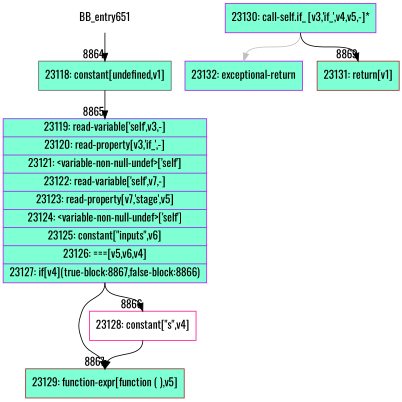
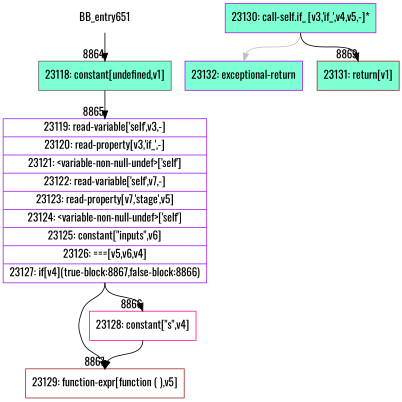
(105, 201) -> (105, 201)
(105, 383) -> (105, 383)
